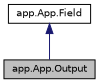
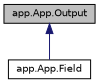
(50, 47) -> (50, 47)
